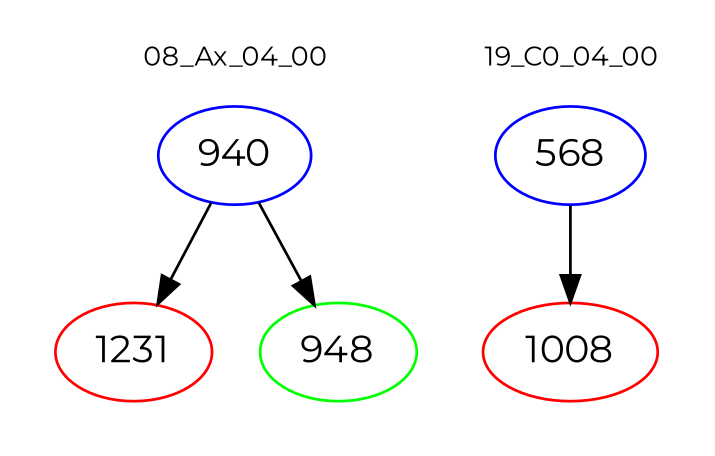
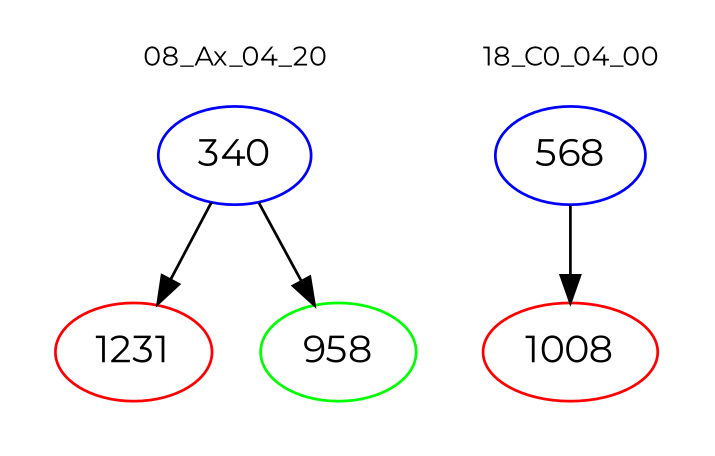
(236, 59) -> (236, 59)
(572, 59) -> (572, 59)
(235, 156) -> (235, 156)
(338, 352) -> (338, 352)
